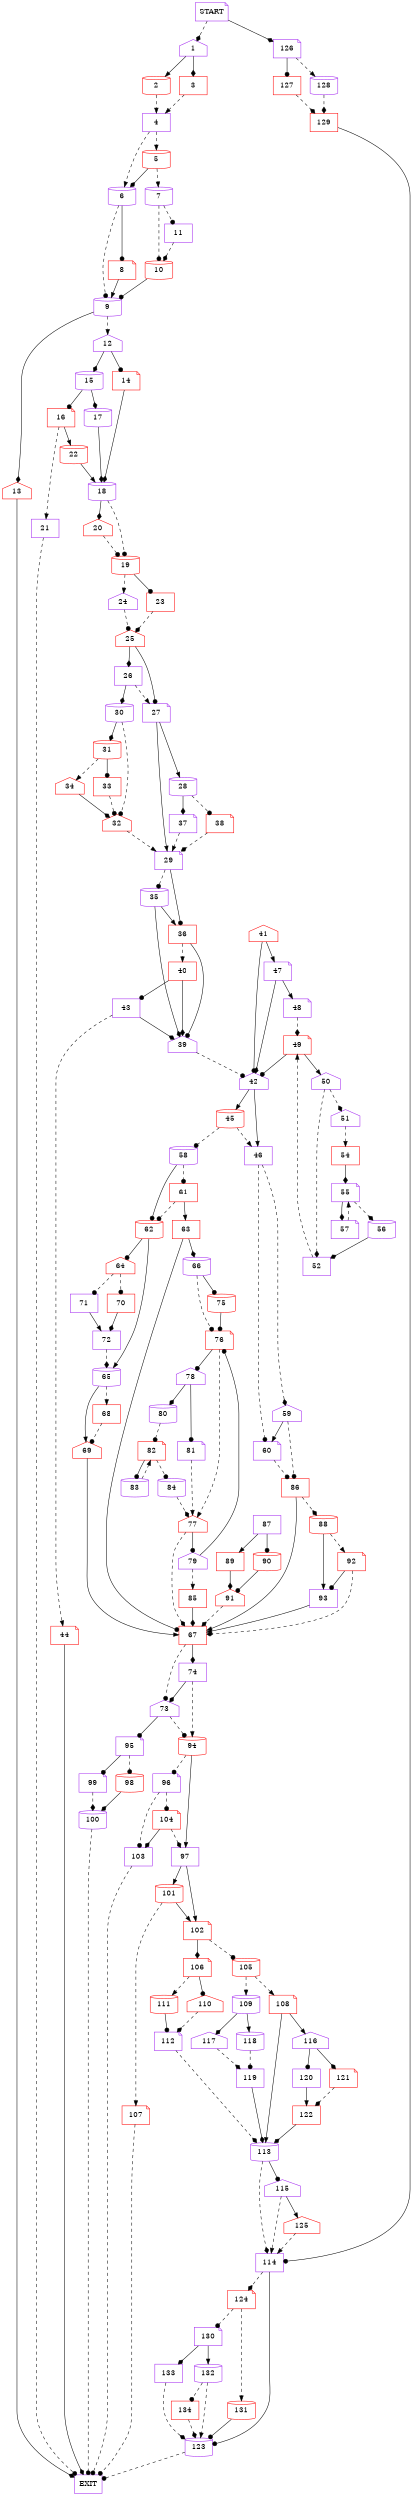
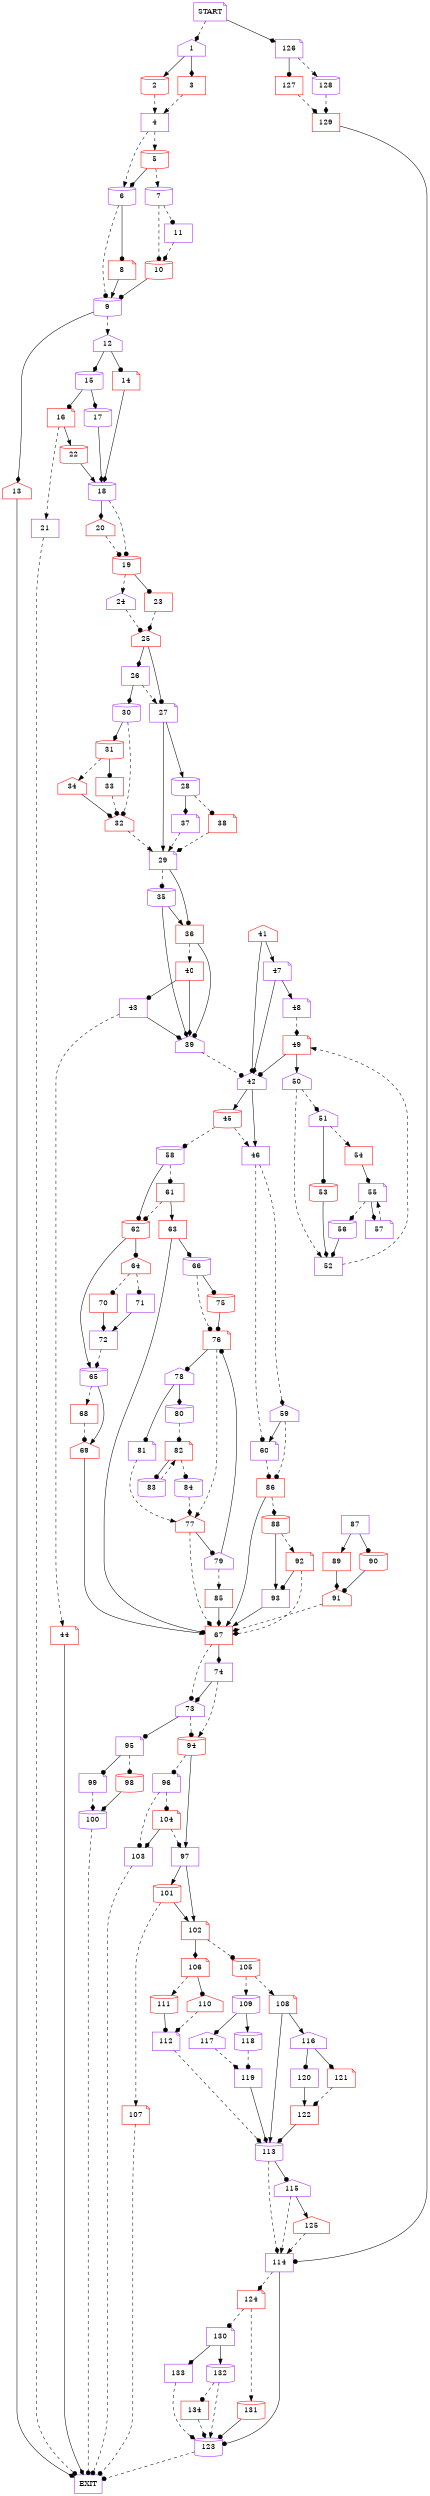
(317, 1170) -> (295, 1174)
none -> (323, 1193)
